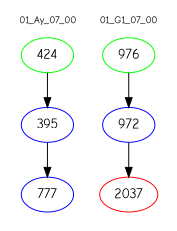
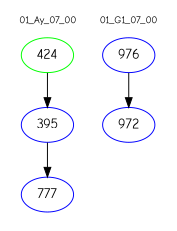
(129, 55) -> (129, 55)
(129, 195) -> none
